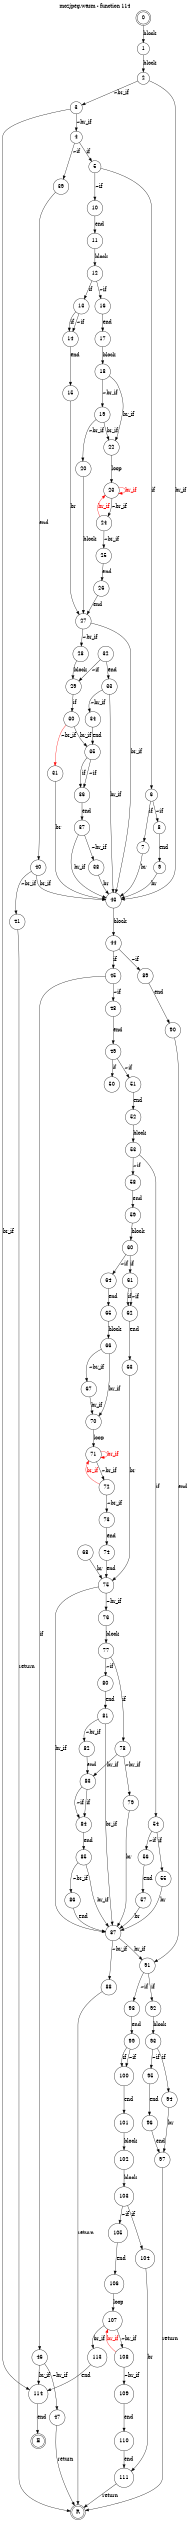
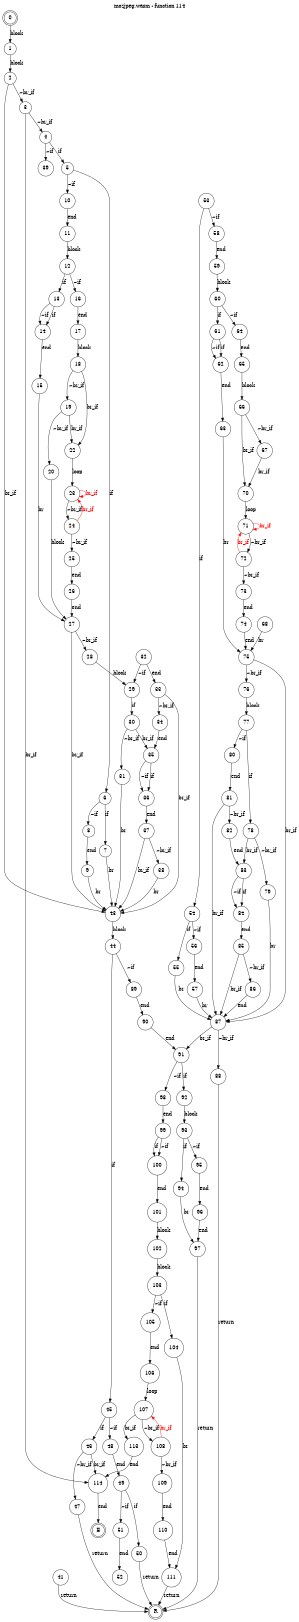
(58, 743) -> (122, 747)
(38, 868) -> none
(133, 1132) -> none
none -> (142, 1583)
